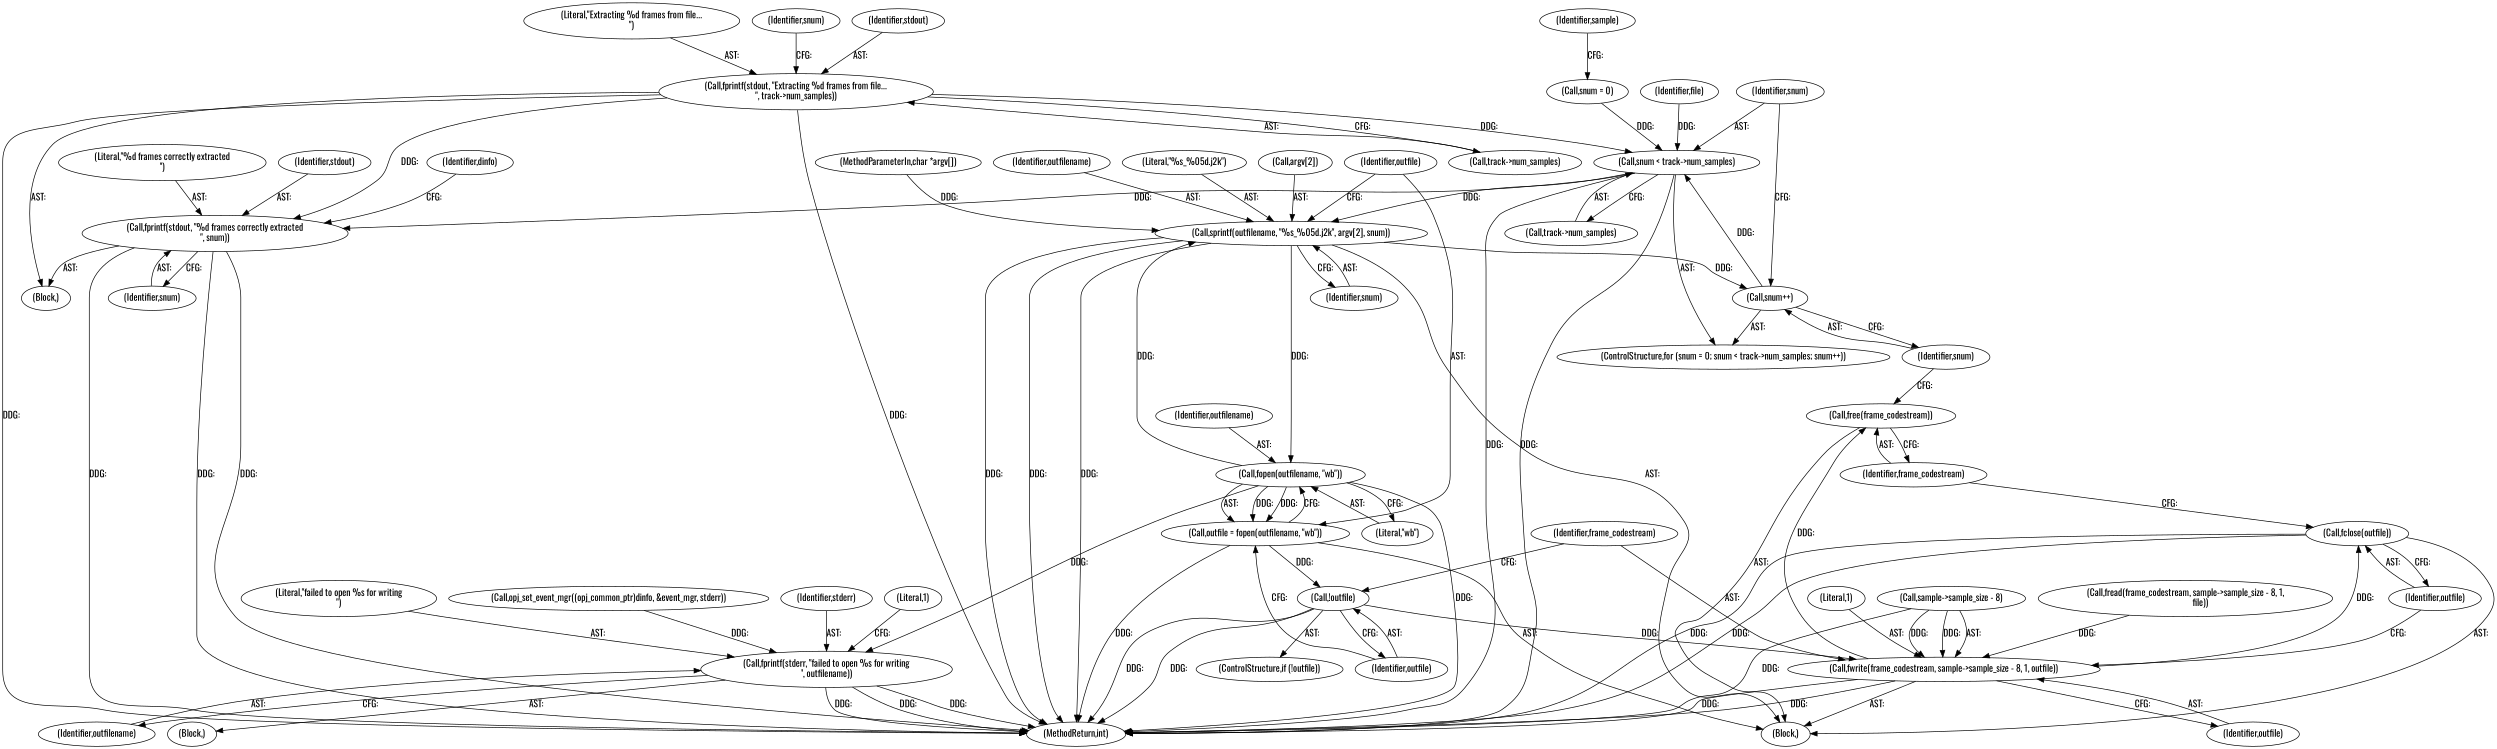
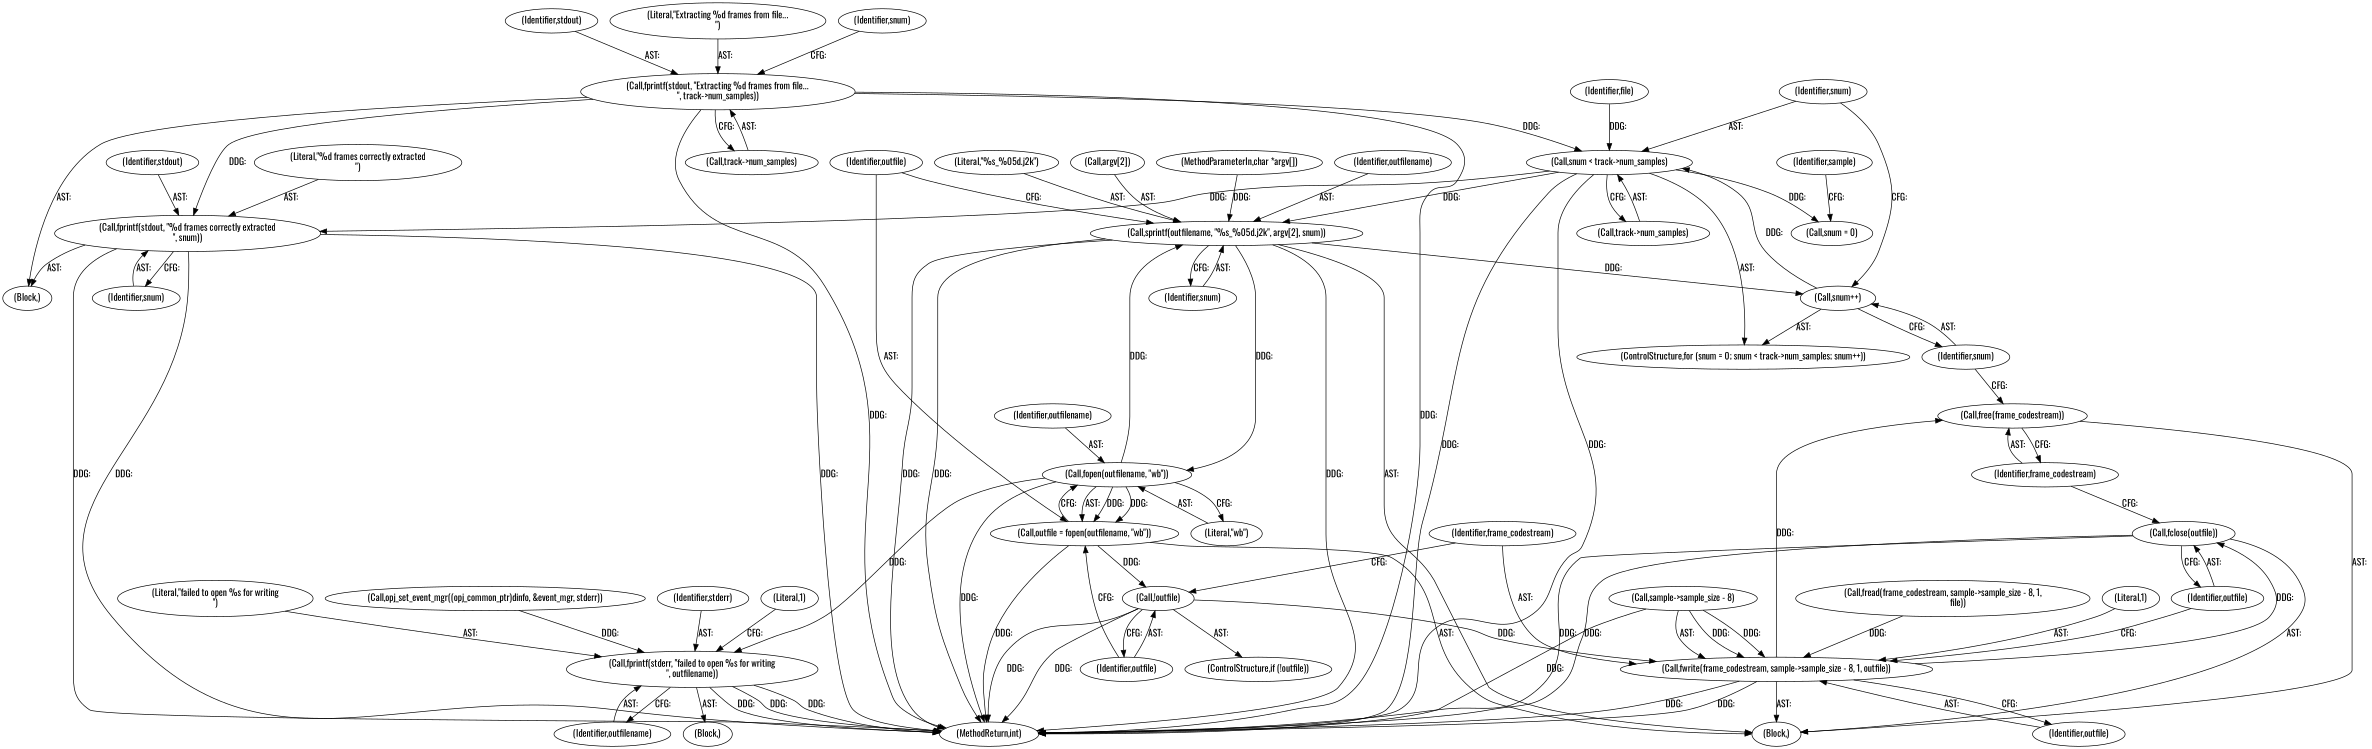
(1629, 125) -> (1747, 185)
(470, 163) -> none
